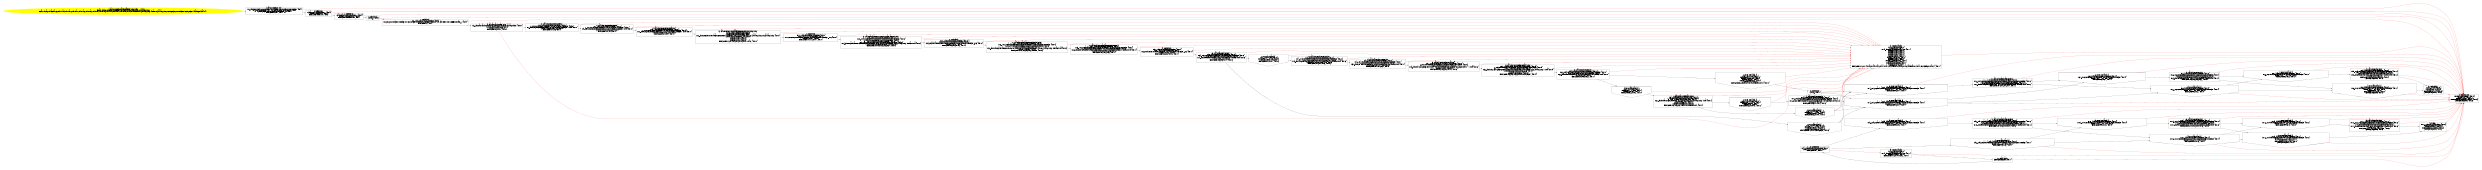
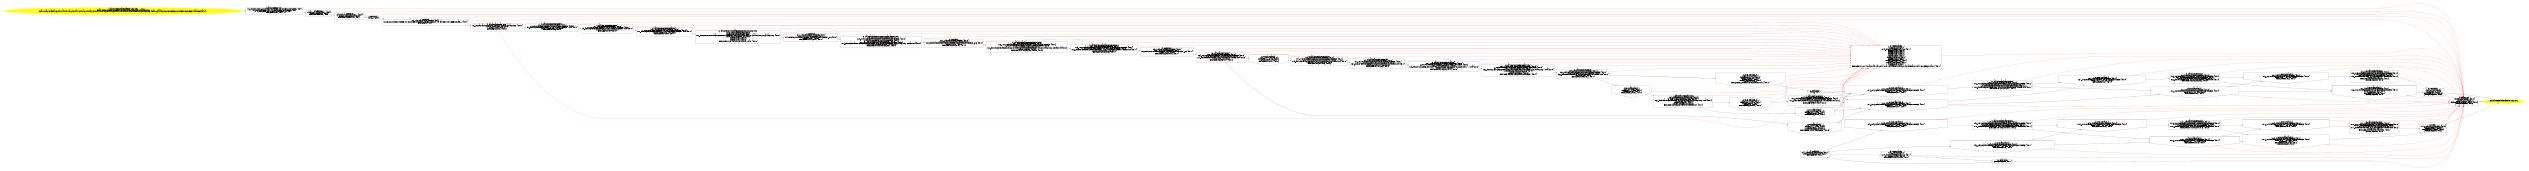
none -> (2504, 101)
